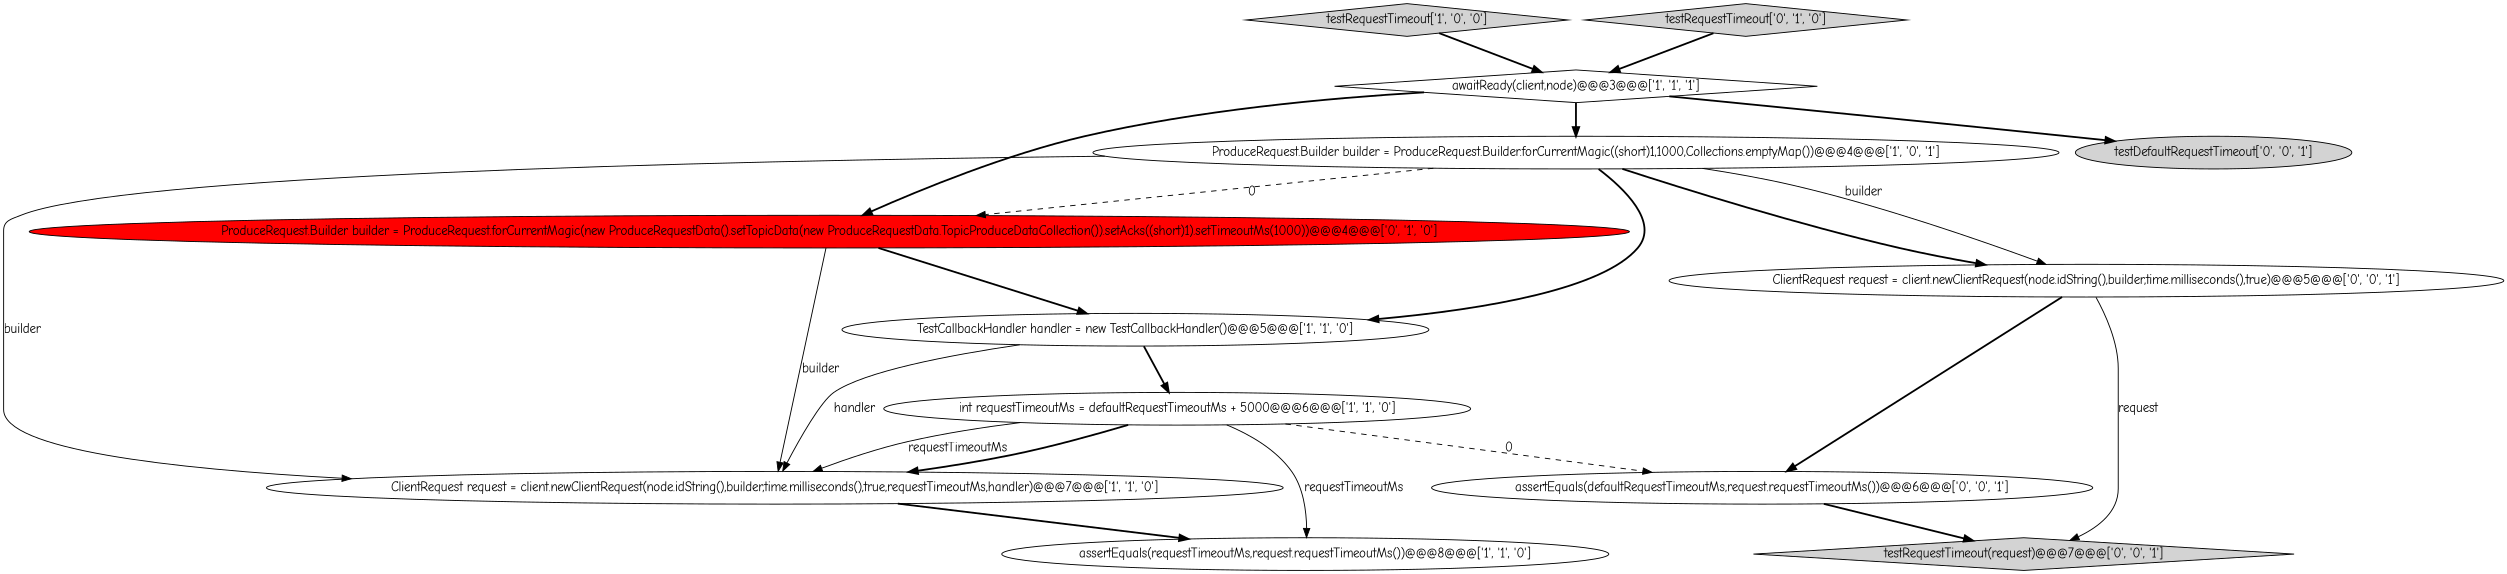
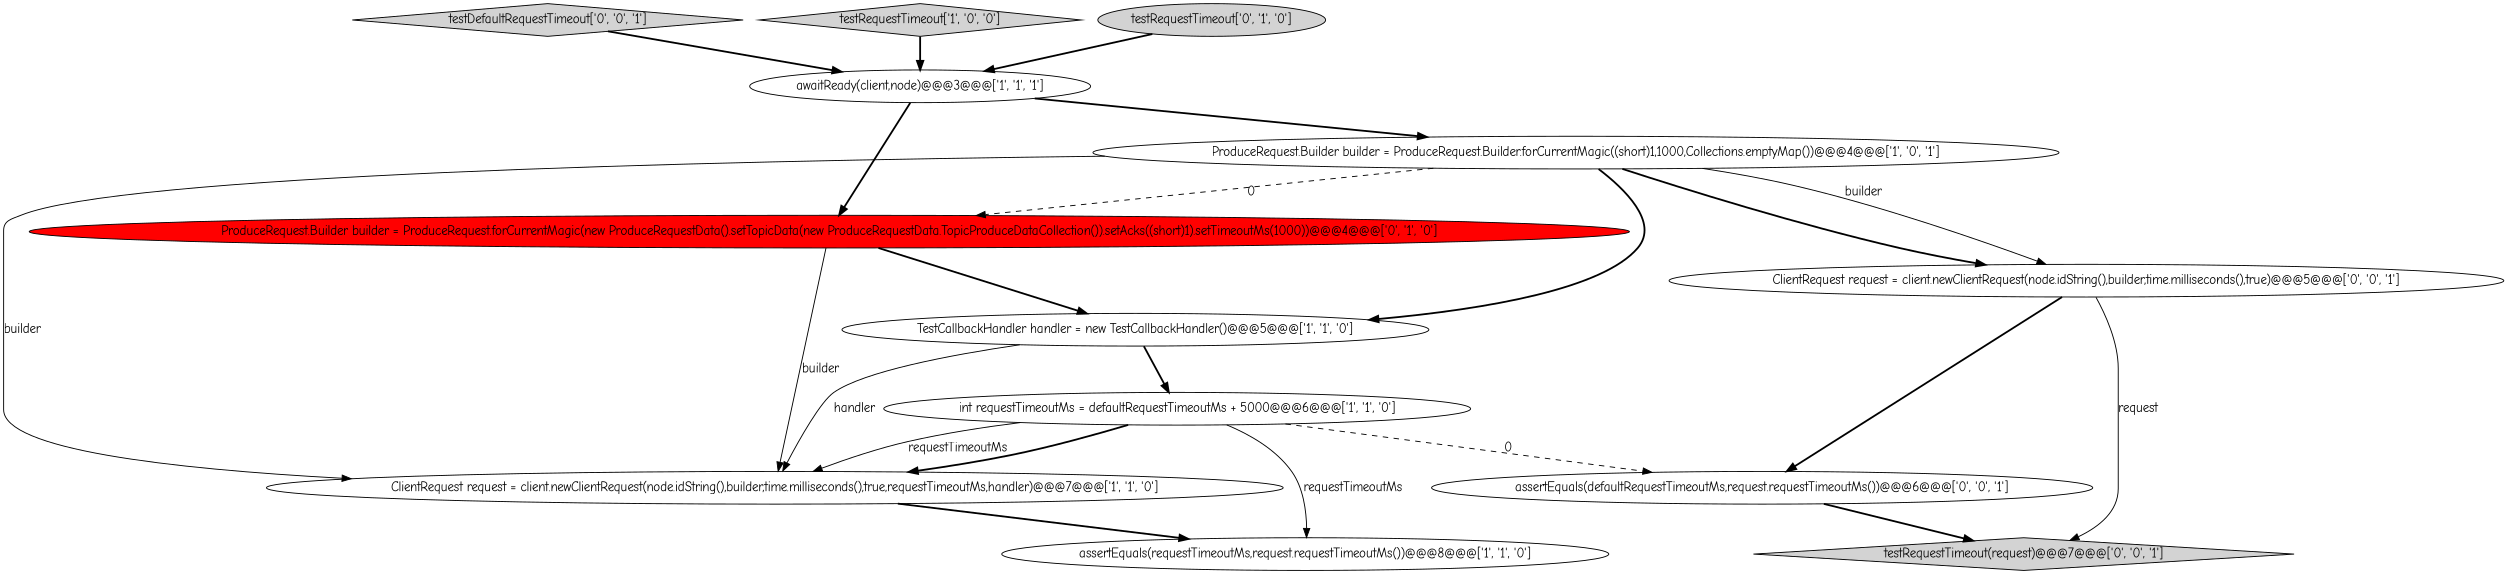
(1746, 20) -> (1212, 20)
(1576, 86) -> (920, 86)
(1887, 118) -> (720, 51)
(2214, 153) -> (548, 20)
